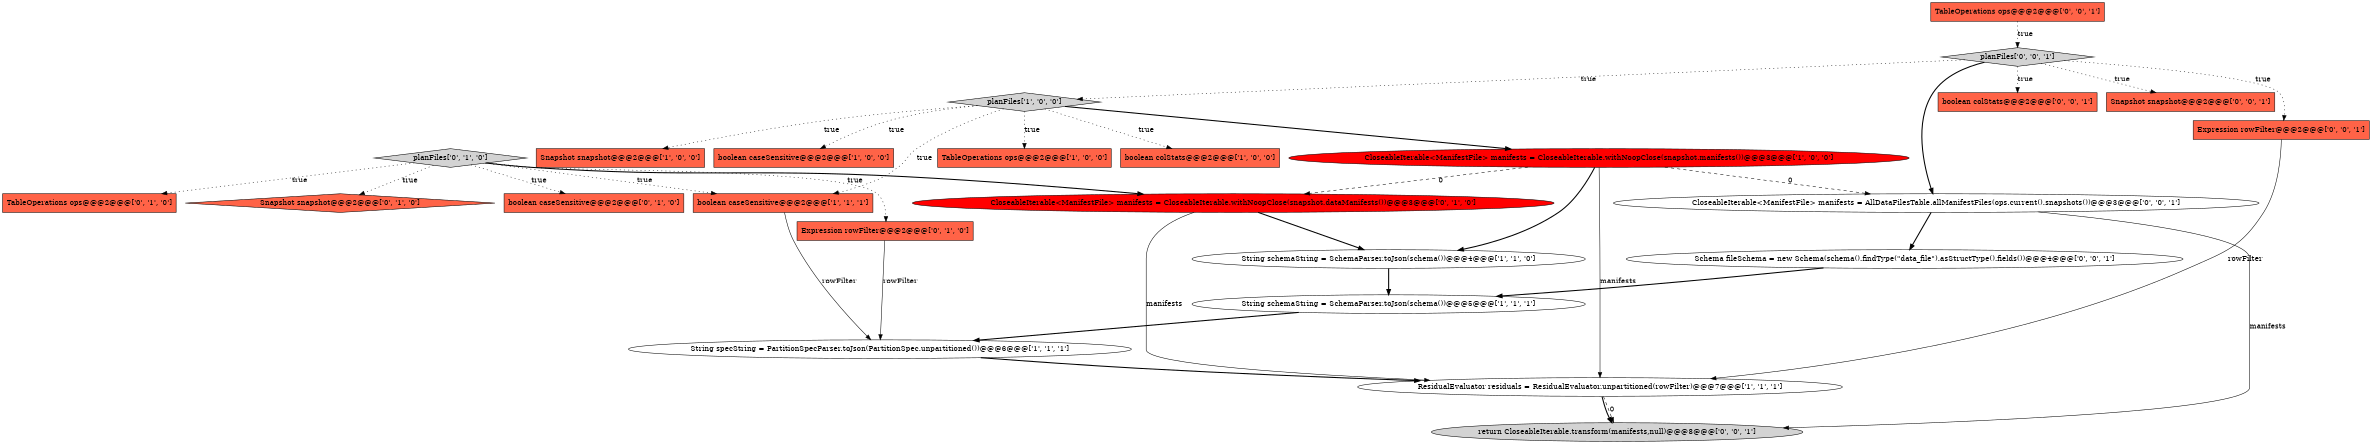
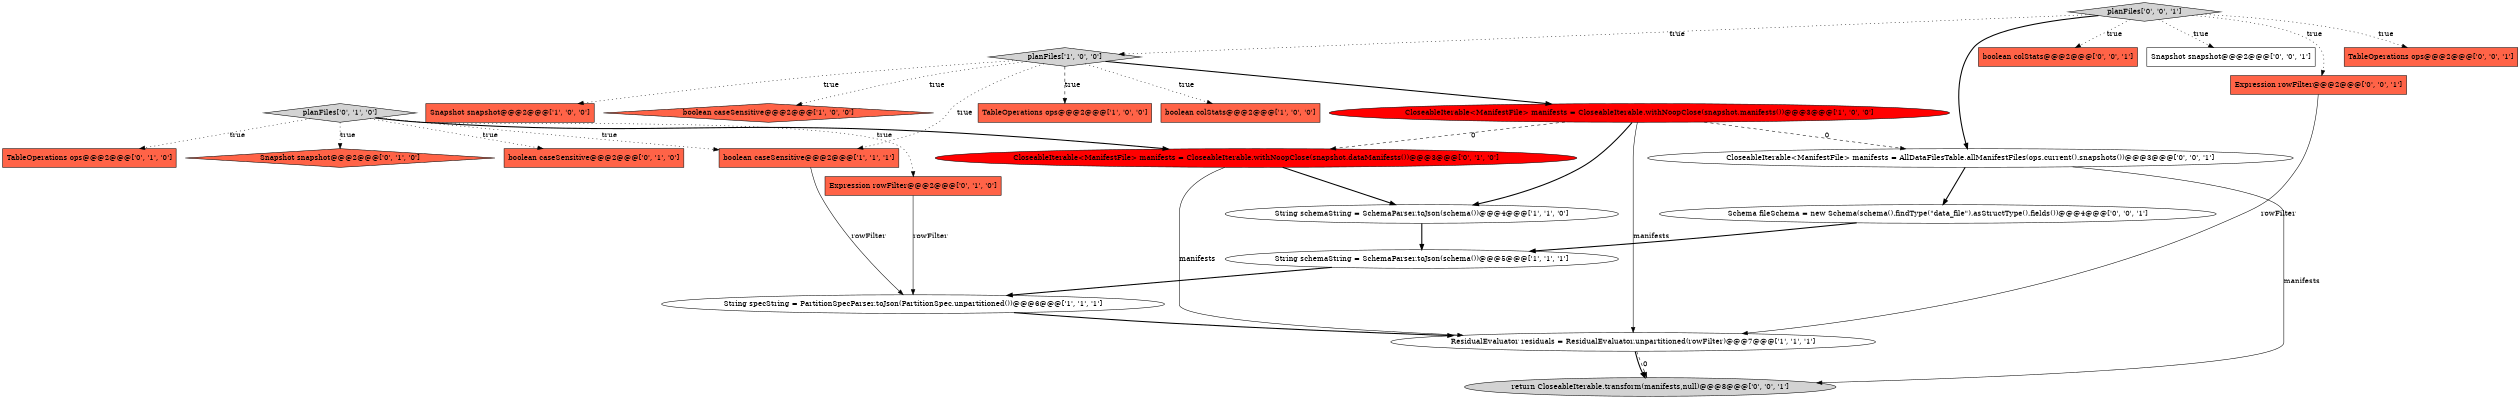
(2018, 32) -> (2303, 23)
(2191, 102) -> (2231, 57)
(1024, 127) -> (1065, 82)
(804, 158) -> (769, 113)
